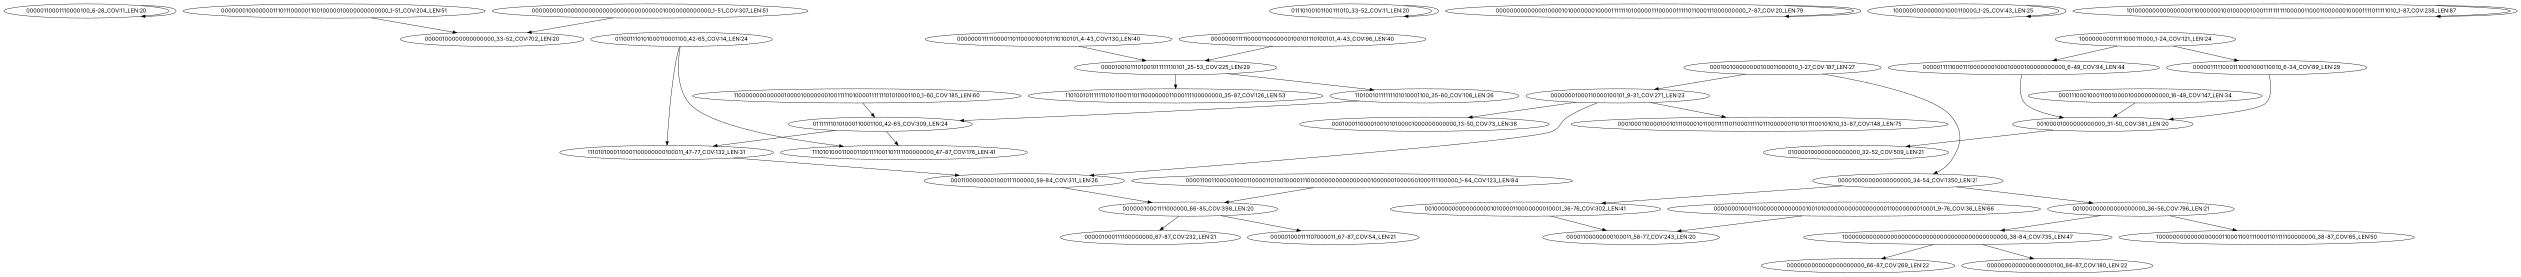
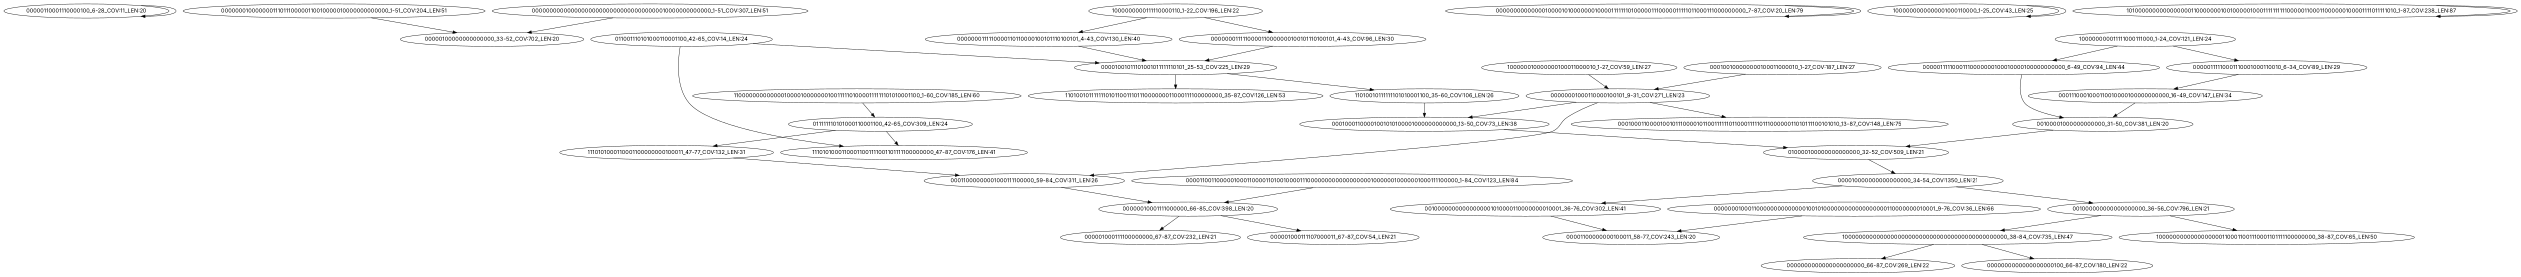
none -> (1176, 11)
(1351, 11) -> none
(1303, 39) -> (1303, 39)
none -> (1579, 68)
(671, 94) -> (924, 53)
(1921, 99) -> (1880, 166)
(1161, 112) -> (1424, 108)
(2235, 112) -> (2208, 81)
none -> (1644, 139)
